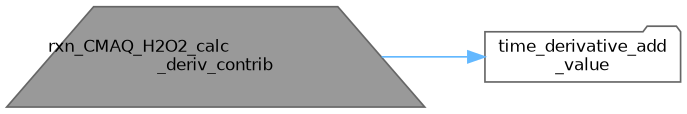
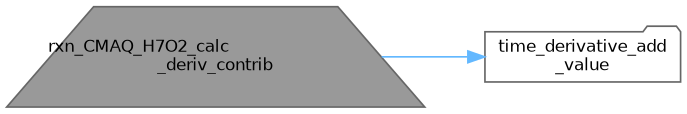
(216, 57) -> (216, 57)
